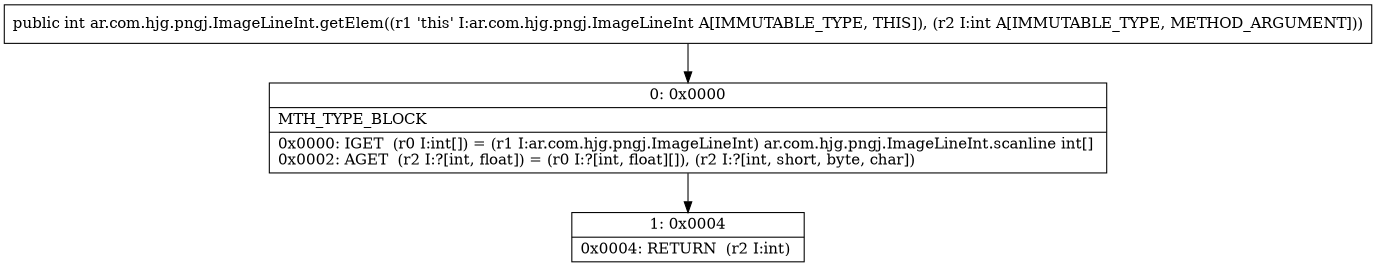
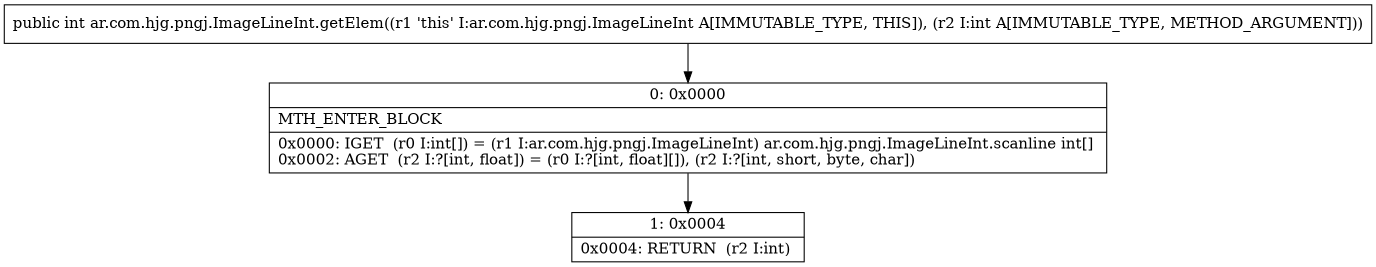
(352, 119) -> (360, 119)
